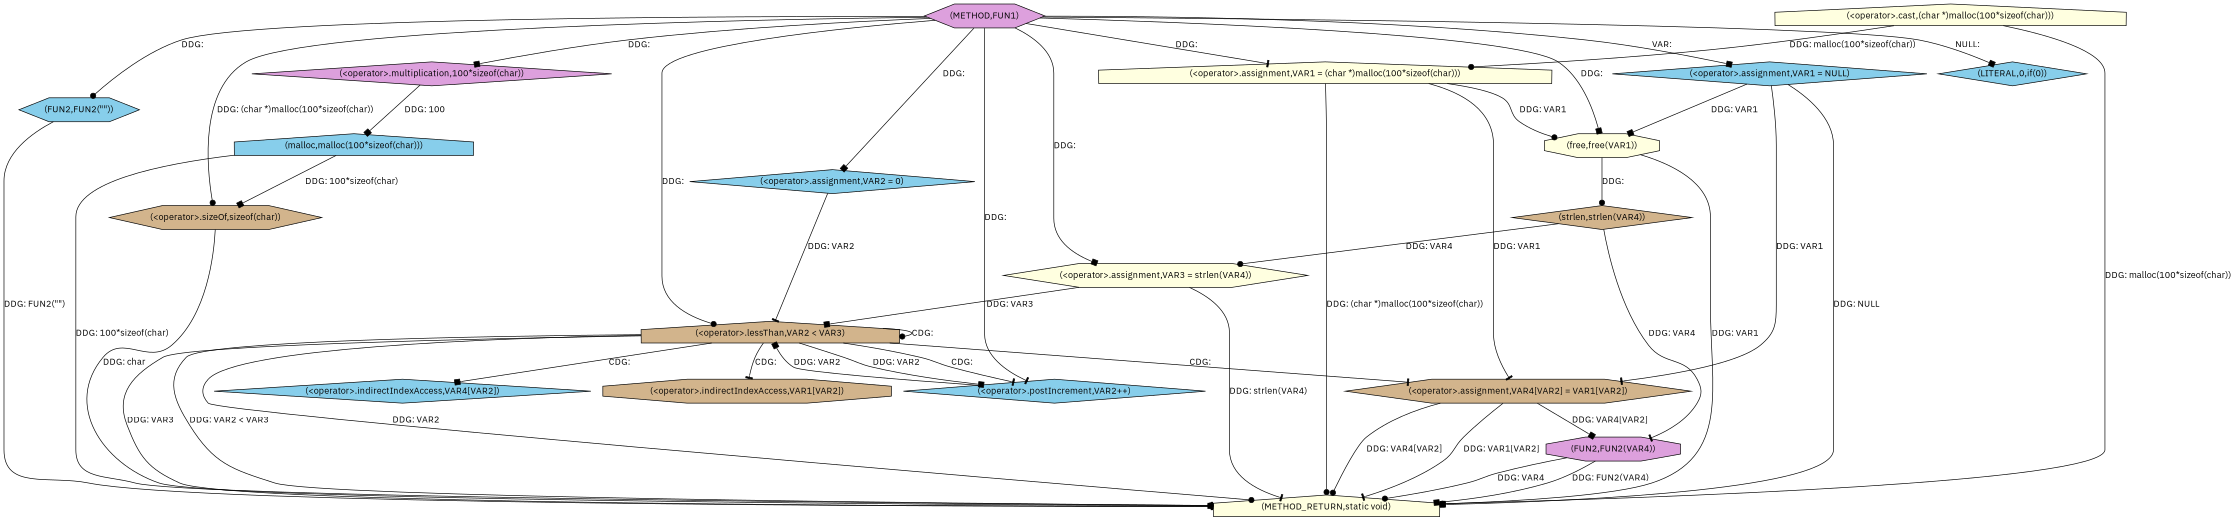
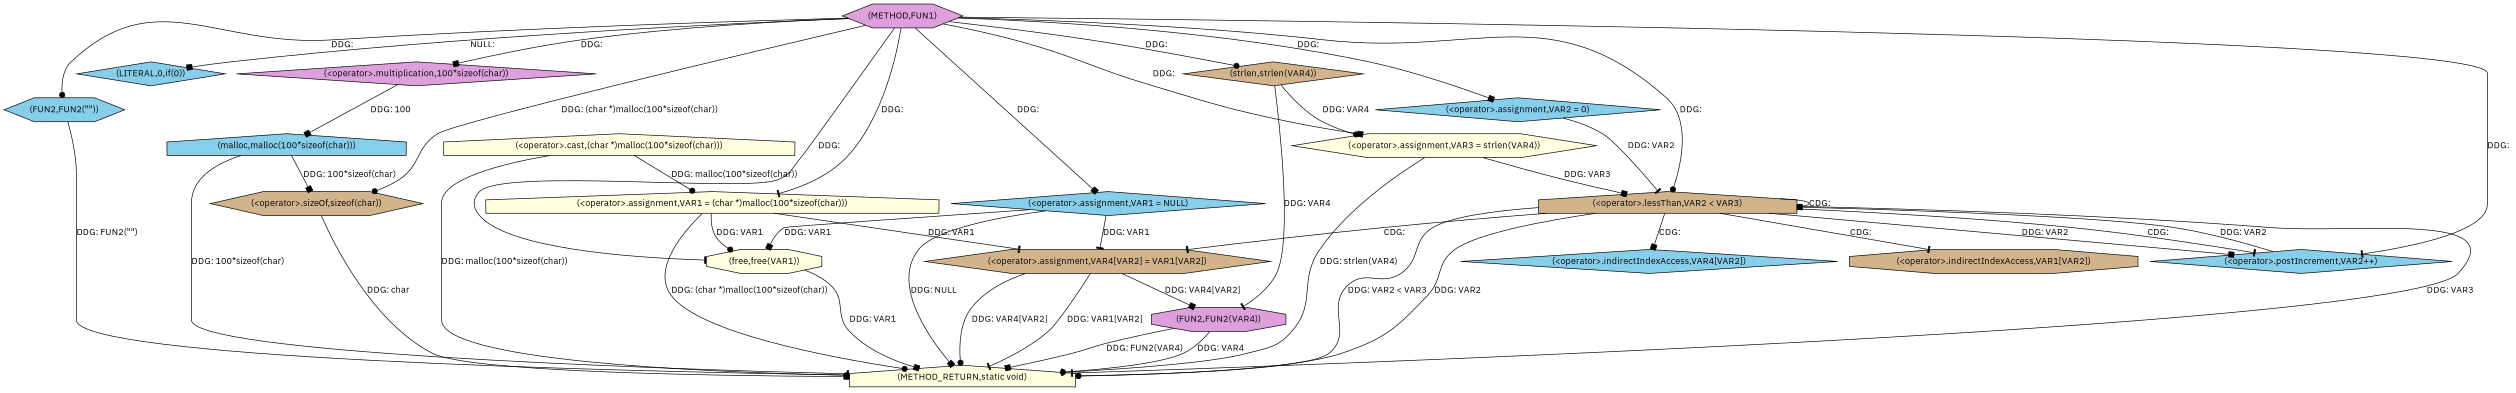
(1339, 31) -> (595, 181)
(1663, 45) -> (1029, 110)
(1602, 179) -> (1092, 40)
